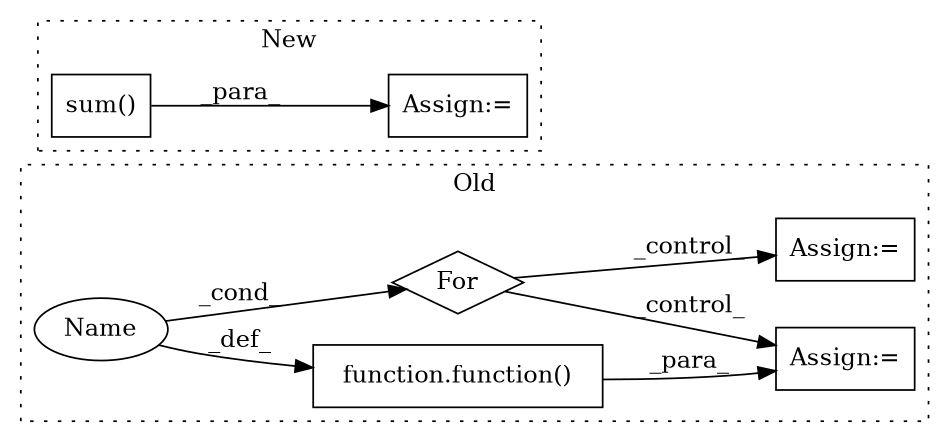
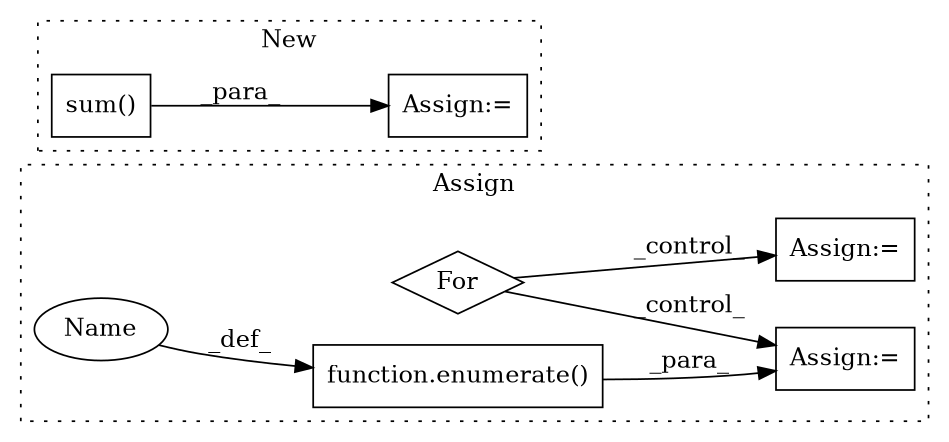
(475, 185) -> (475, 185)
(277, 306) -> none
(458, 376) -> (458, 376)
